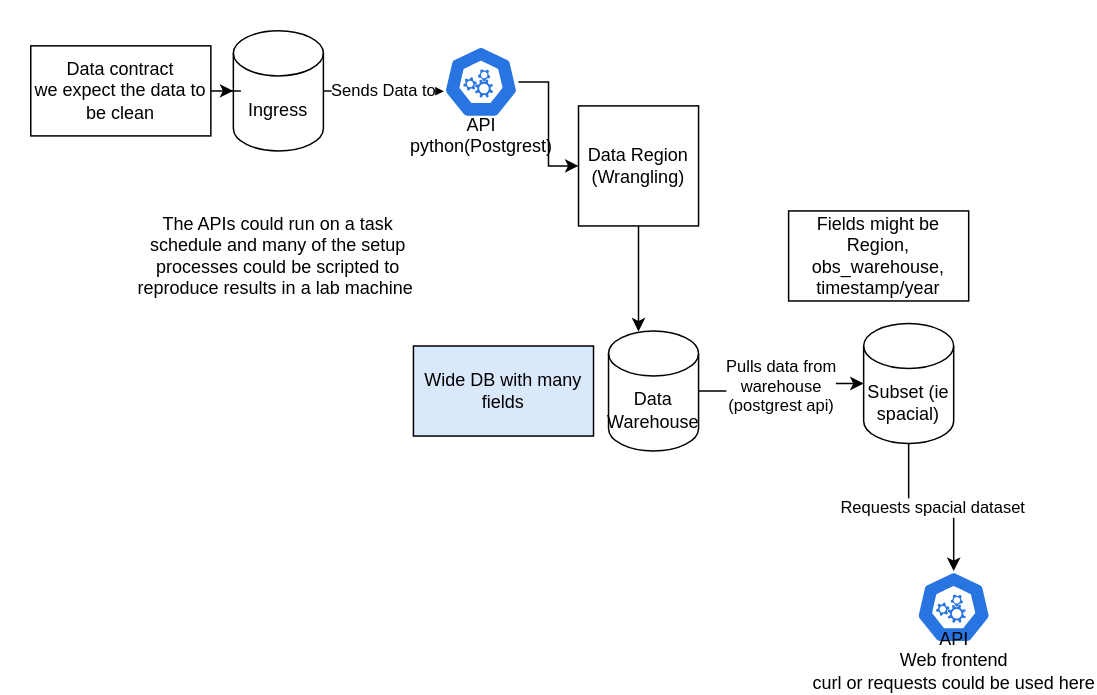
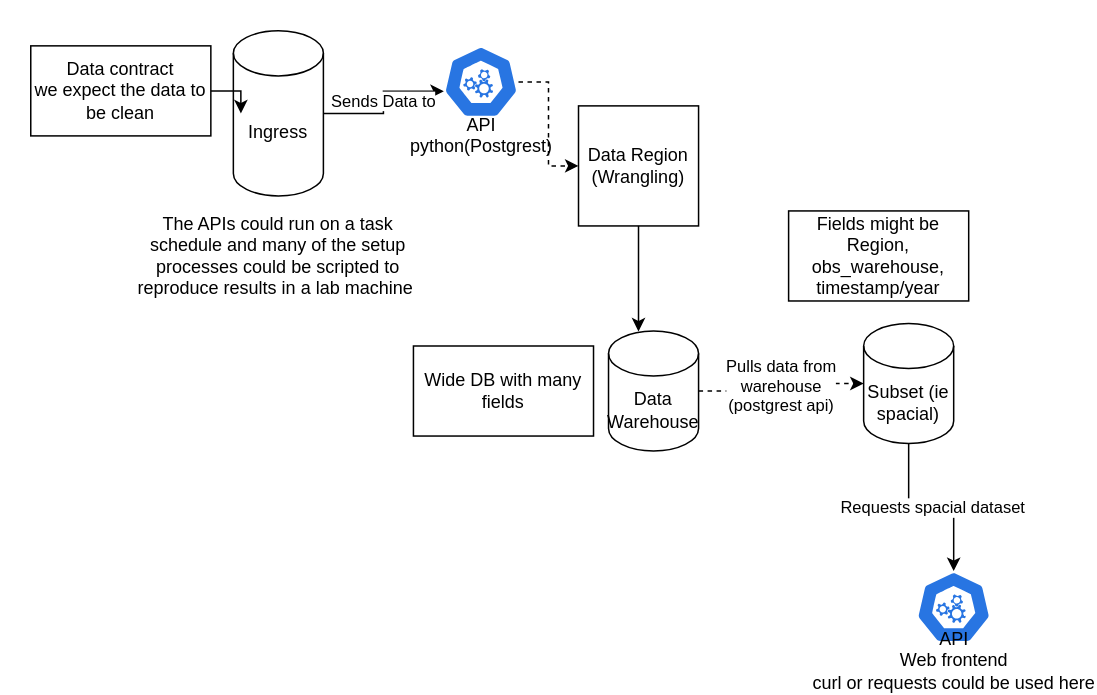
(278, 91) -> (278, 113)
(548, 120) -> (548, 120)
(503, 391) -> (503, 391)
(713, 391) -> (713, 391)
